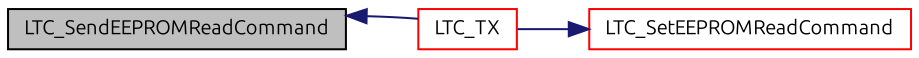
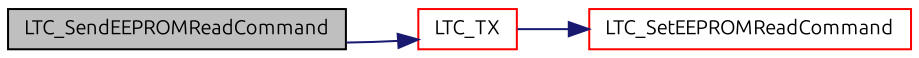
(393, 17) -> (372, 42)
